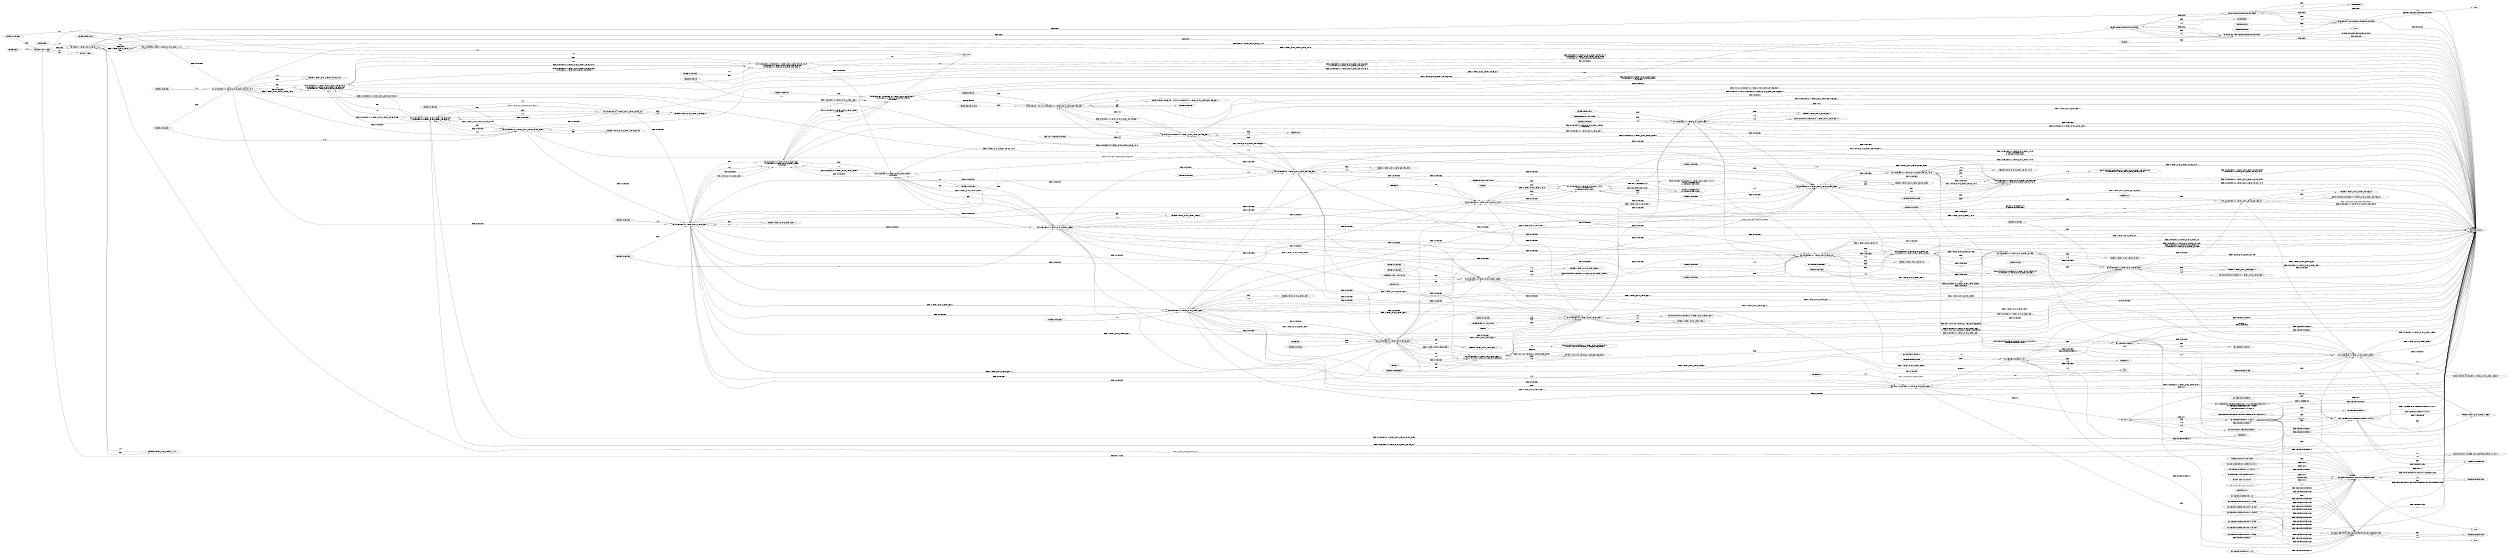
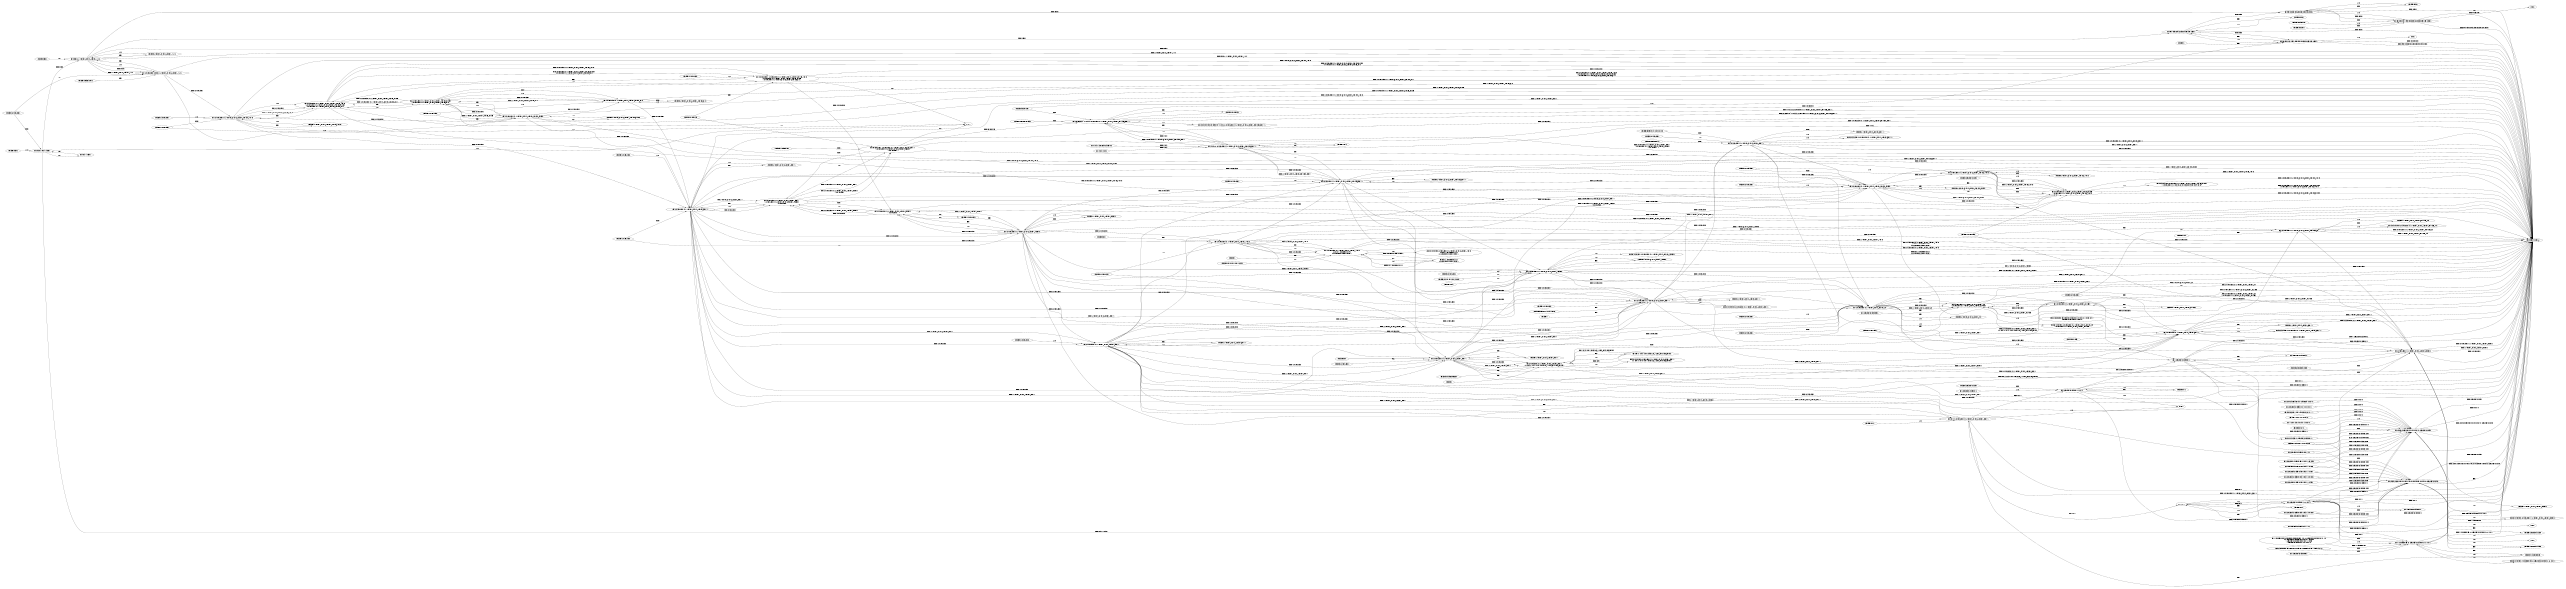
(1055, 137) -> (1102, 146)
none -> (1102, 151)
(1396, 178) -> (1290, 216)
(2302, 478) -> (2359, 412)
